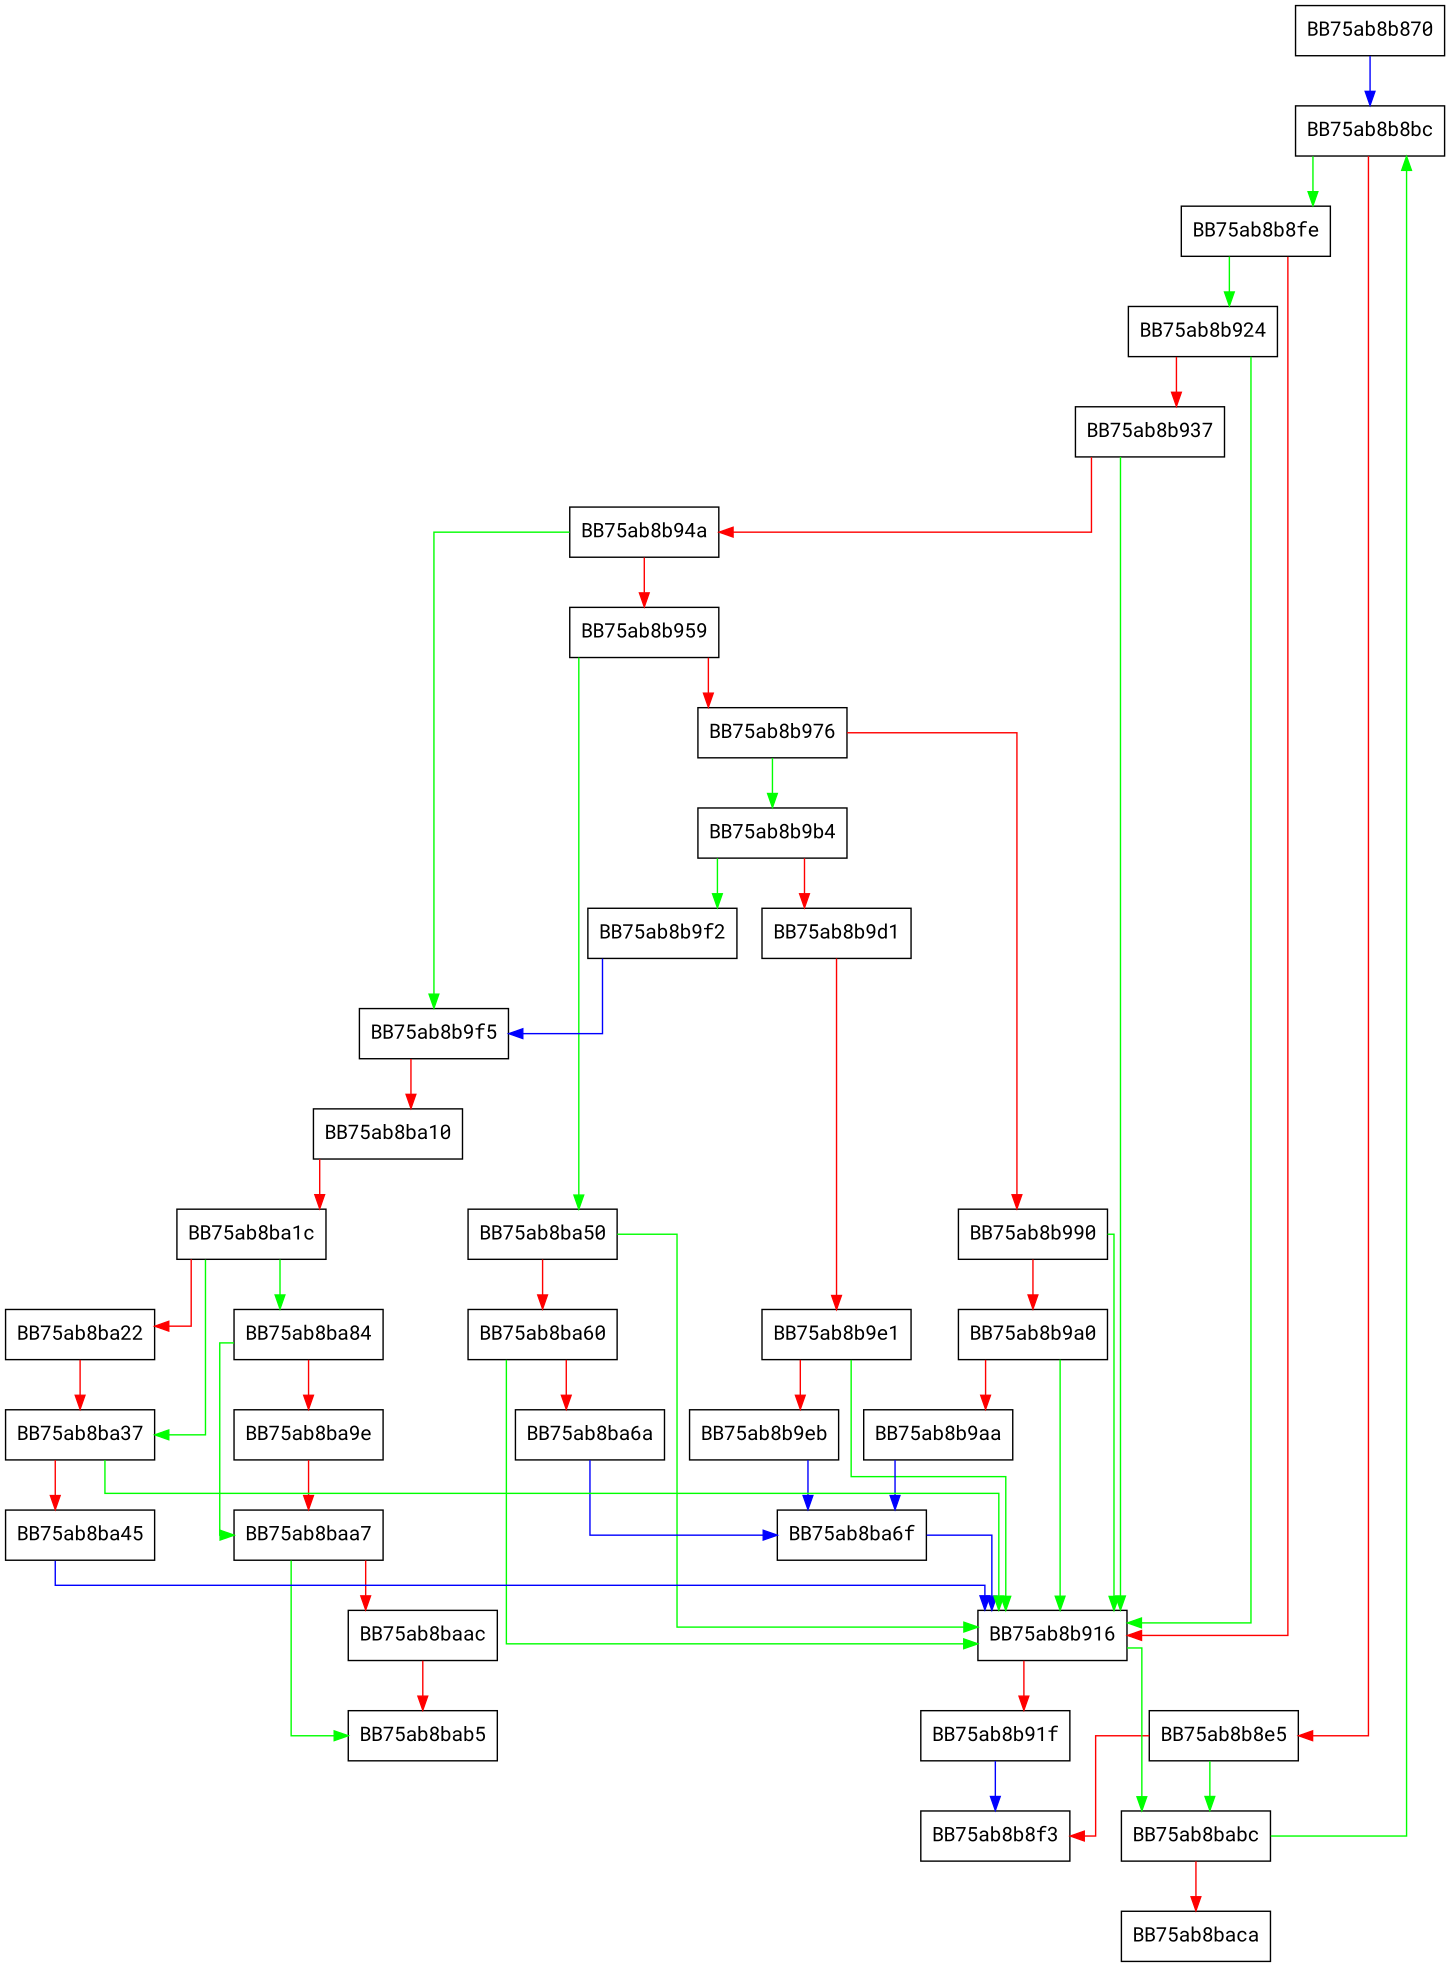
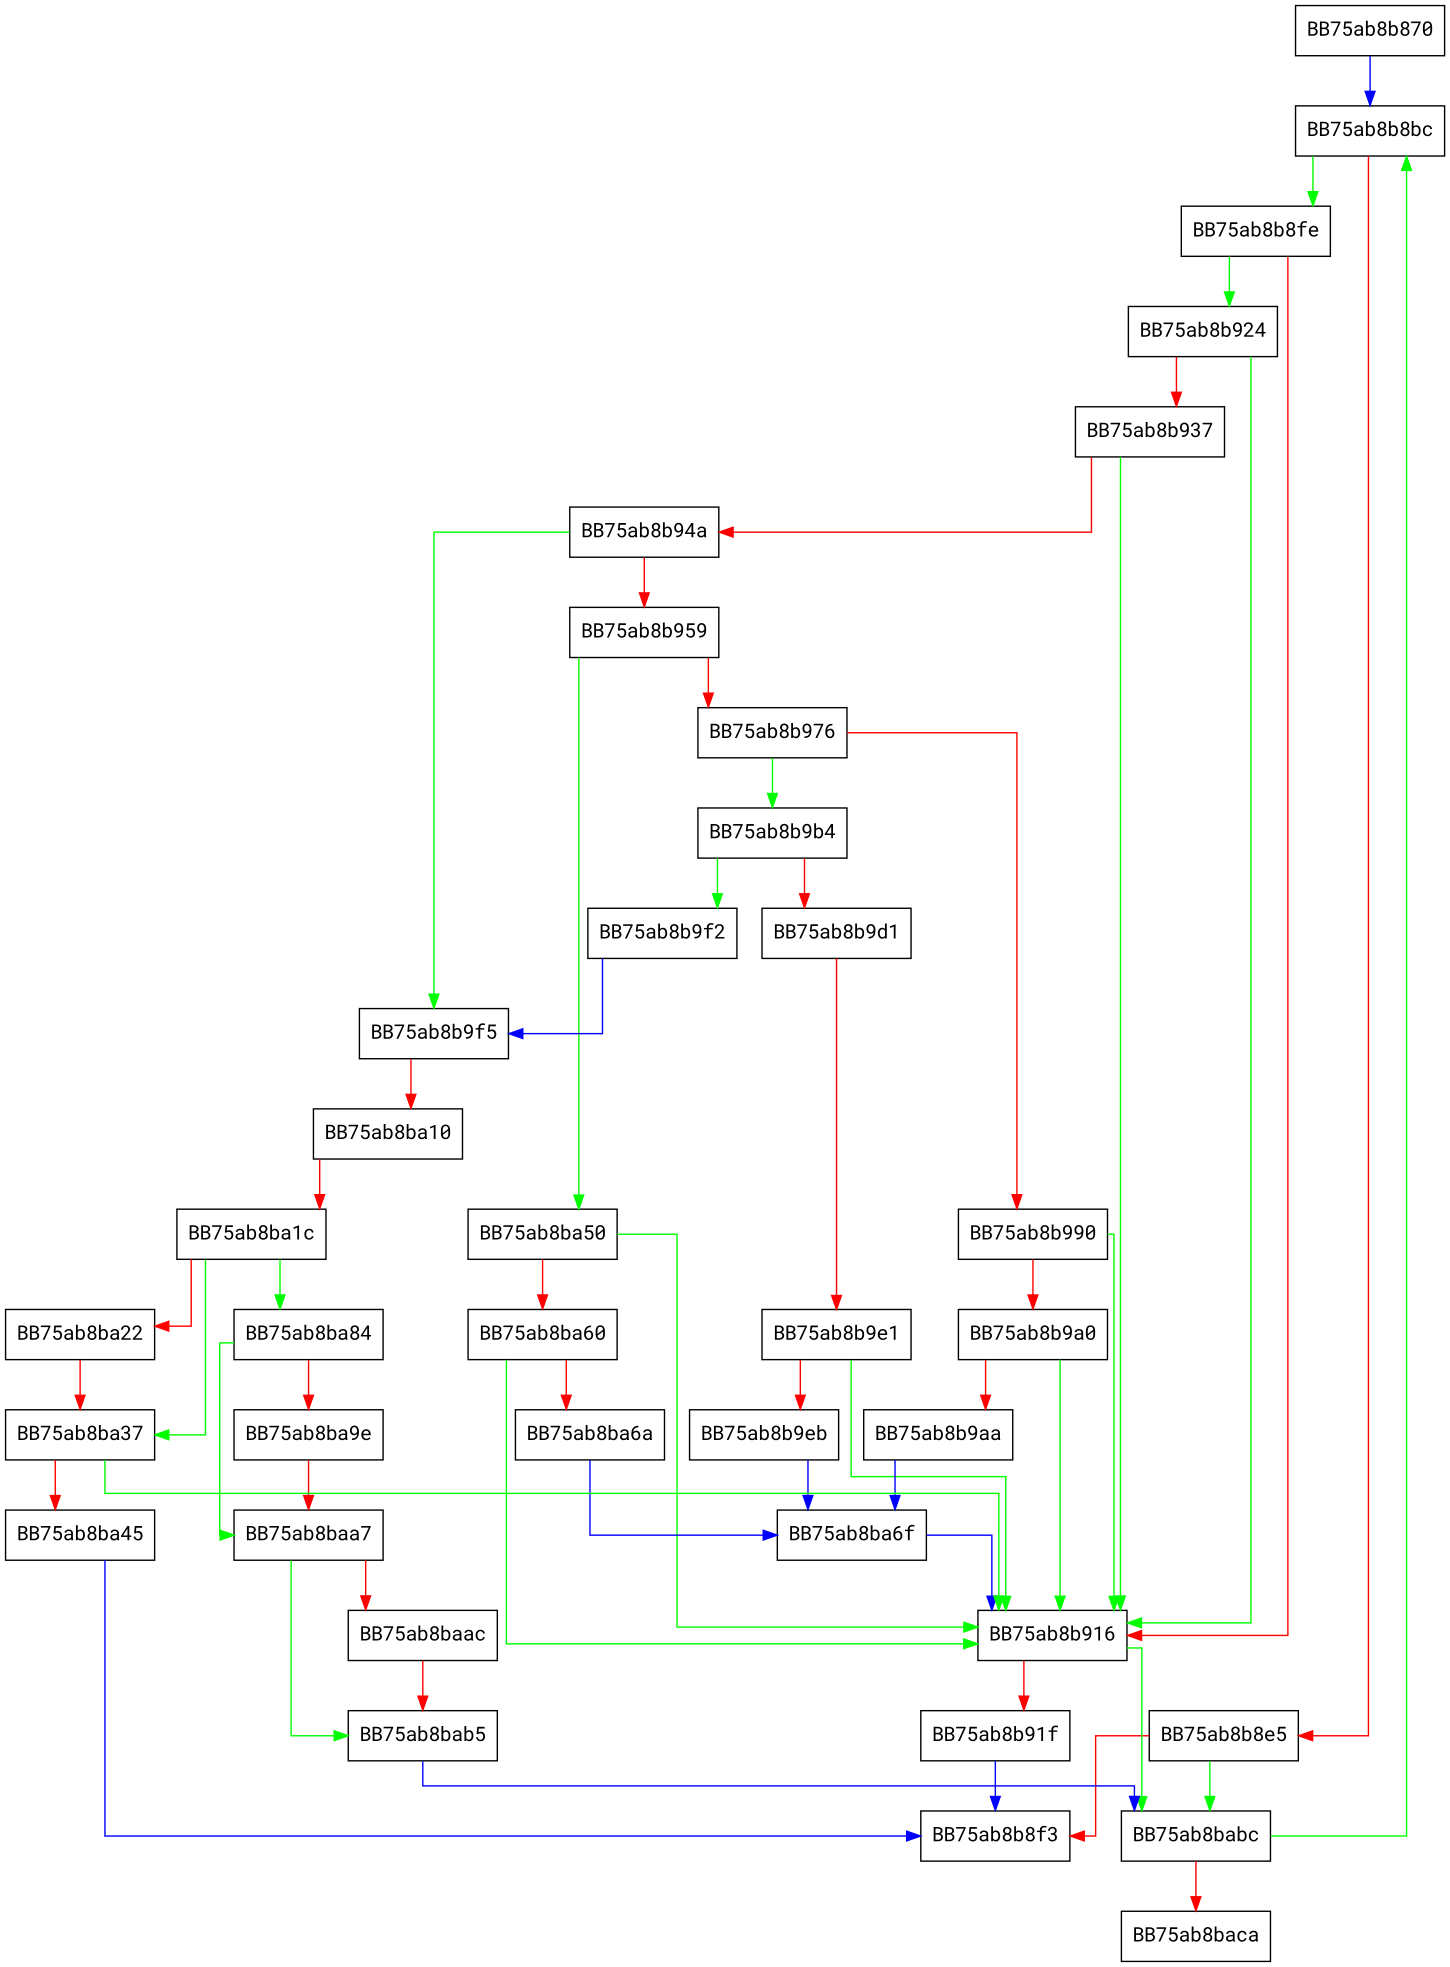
(489, 1585) -> (368, 1836)
none -> (772, 1786)
